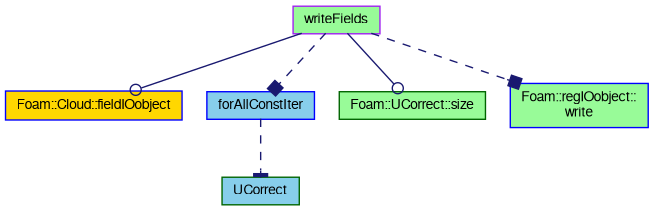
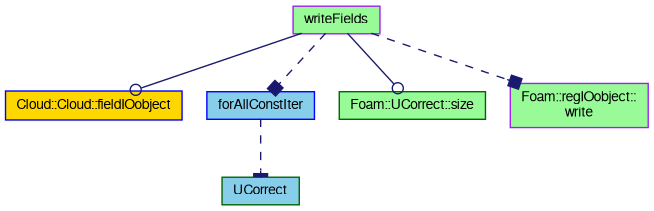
(94, 106) -> (94, 106)
(579, 106) -> (579, 106)
